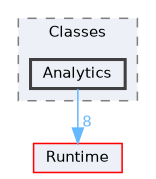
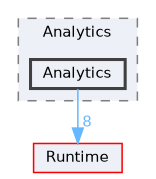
(78, 33) -> (78, 33)
